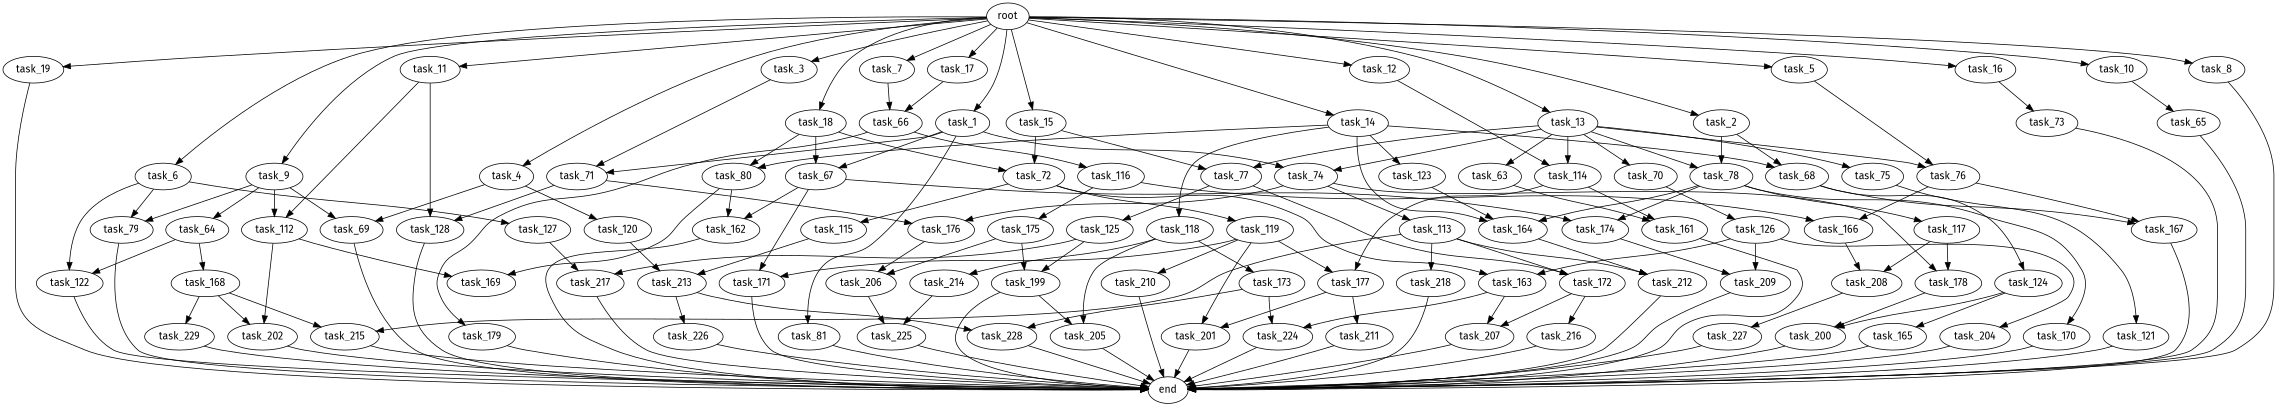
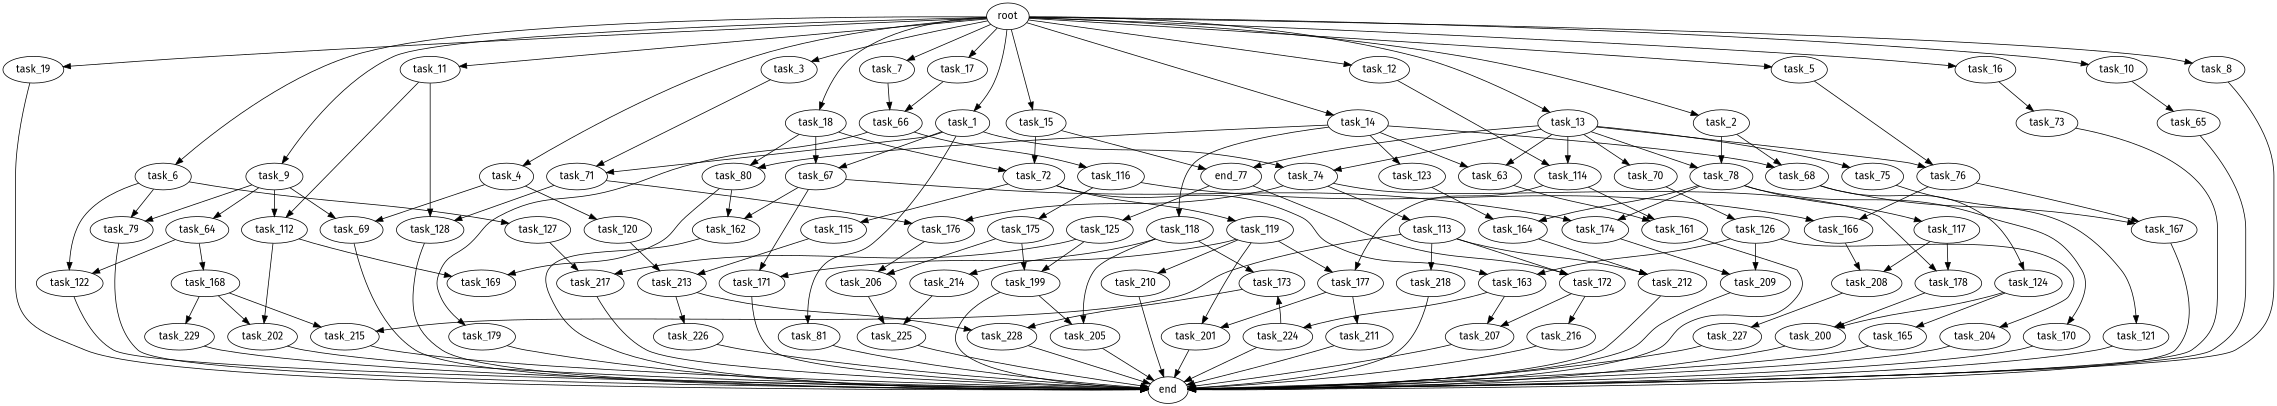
(1231, 177) -> (1231, 177)
(1396, 207) -> (1420, 148)
(1270, 306) -> (1280, 314)
